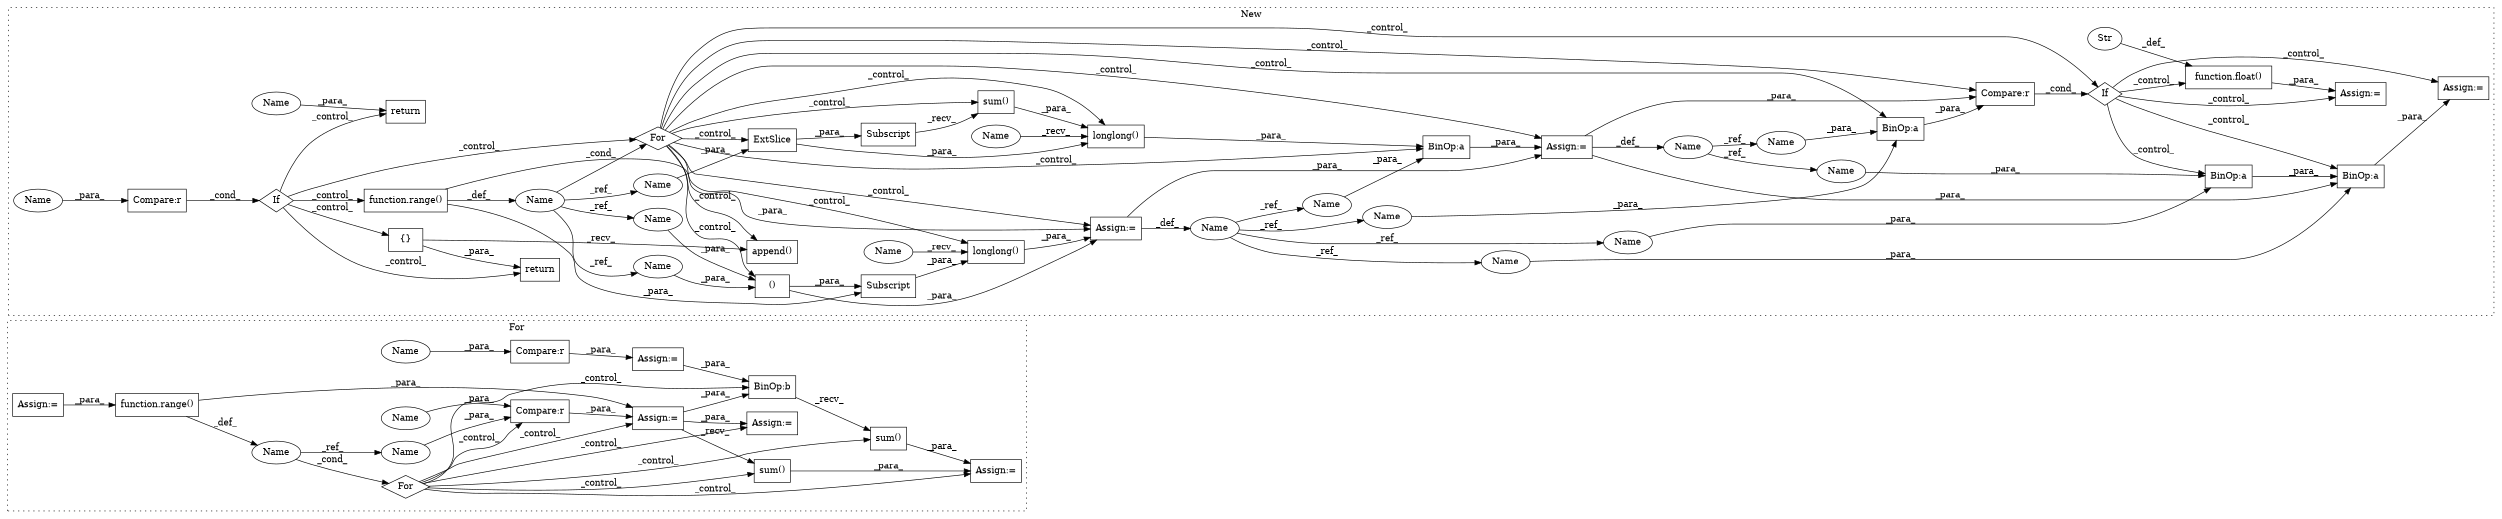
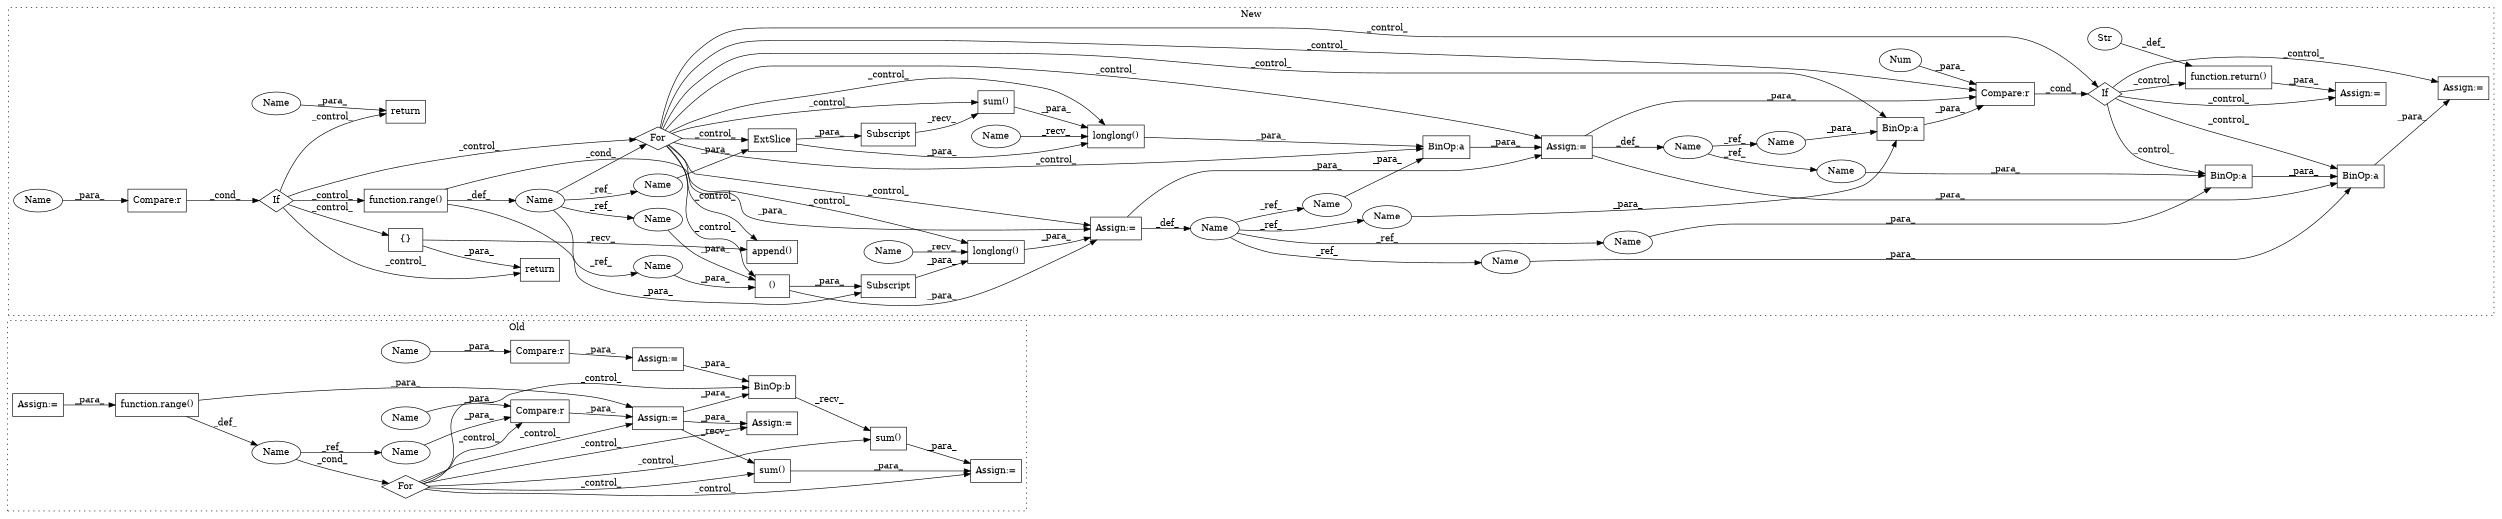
none -> (1900, 60)
(2229, 77) -> (2229, 77)
(517, 328) -> (517, 328)
